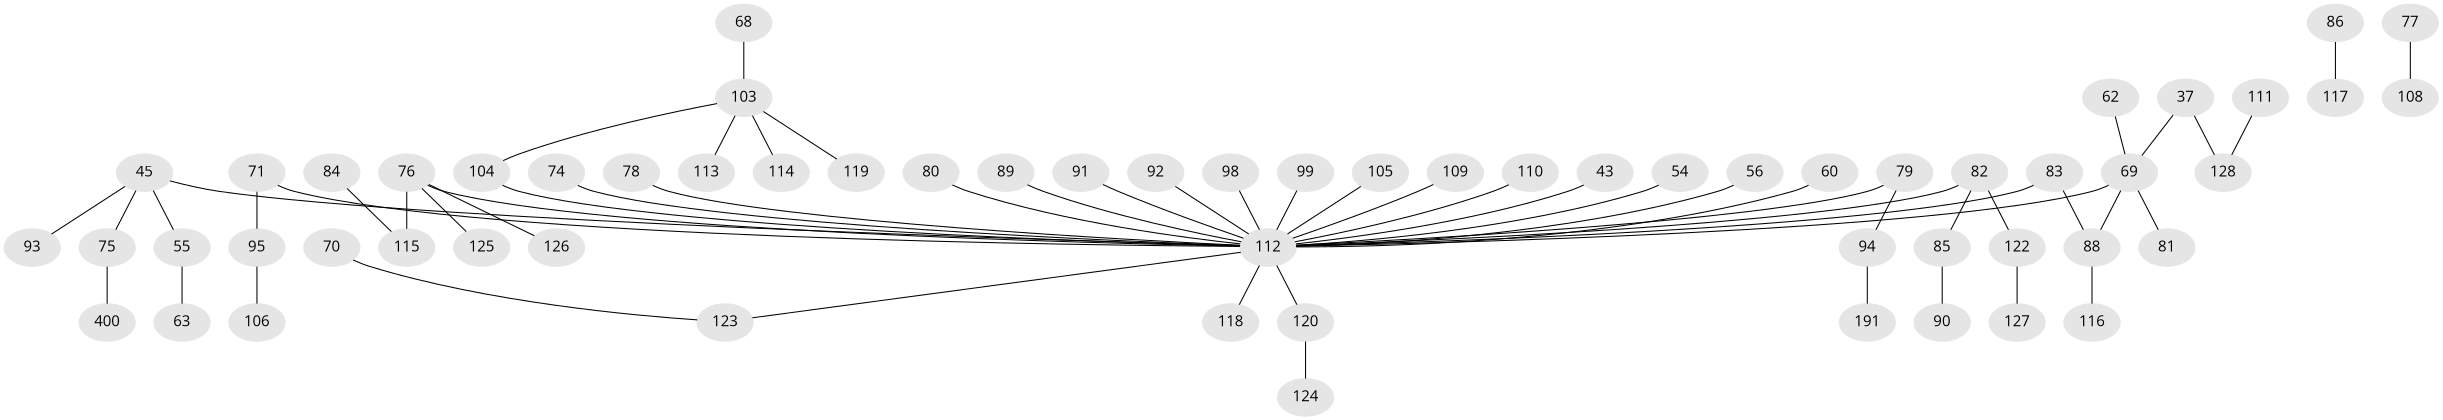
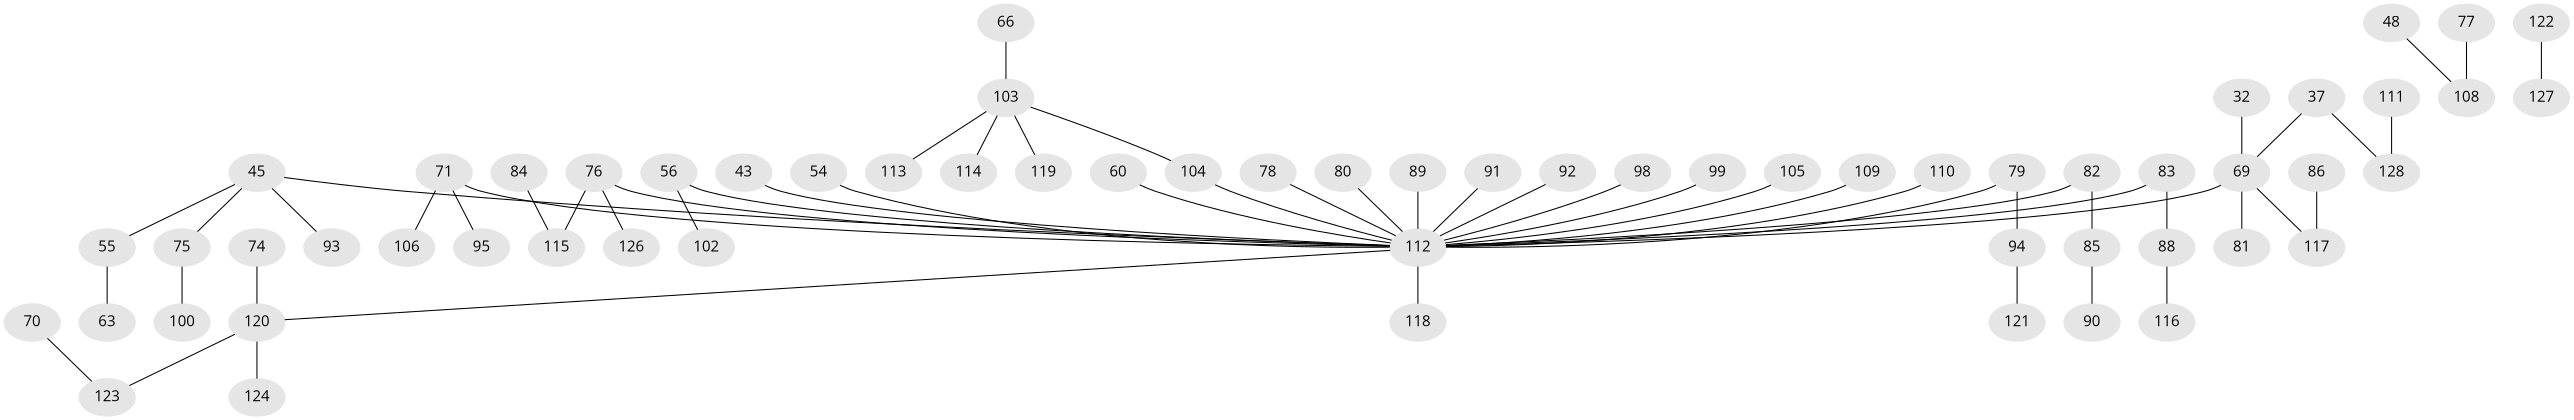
(744, 23) -> (1006, 23)
none -> (2392, 23)
(2111, 98) -> (2242, 98)
(2111, 210) -> (2279, 210)
(2000, 214) -> none
(775, 217) -> (257, 285)
(482, 248) -> none
none -> (706, 248)
(257, 285) -> (425, 210)
(997, 285) -> (182, 360)
(107, 322) -> (182, 322)
(1867, 322) -> (2017, 322)
